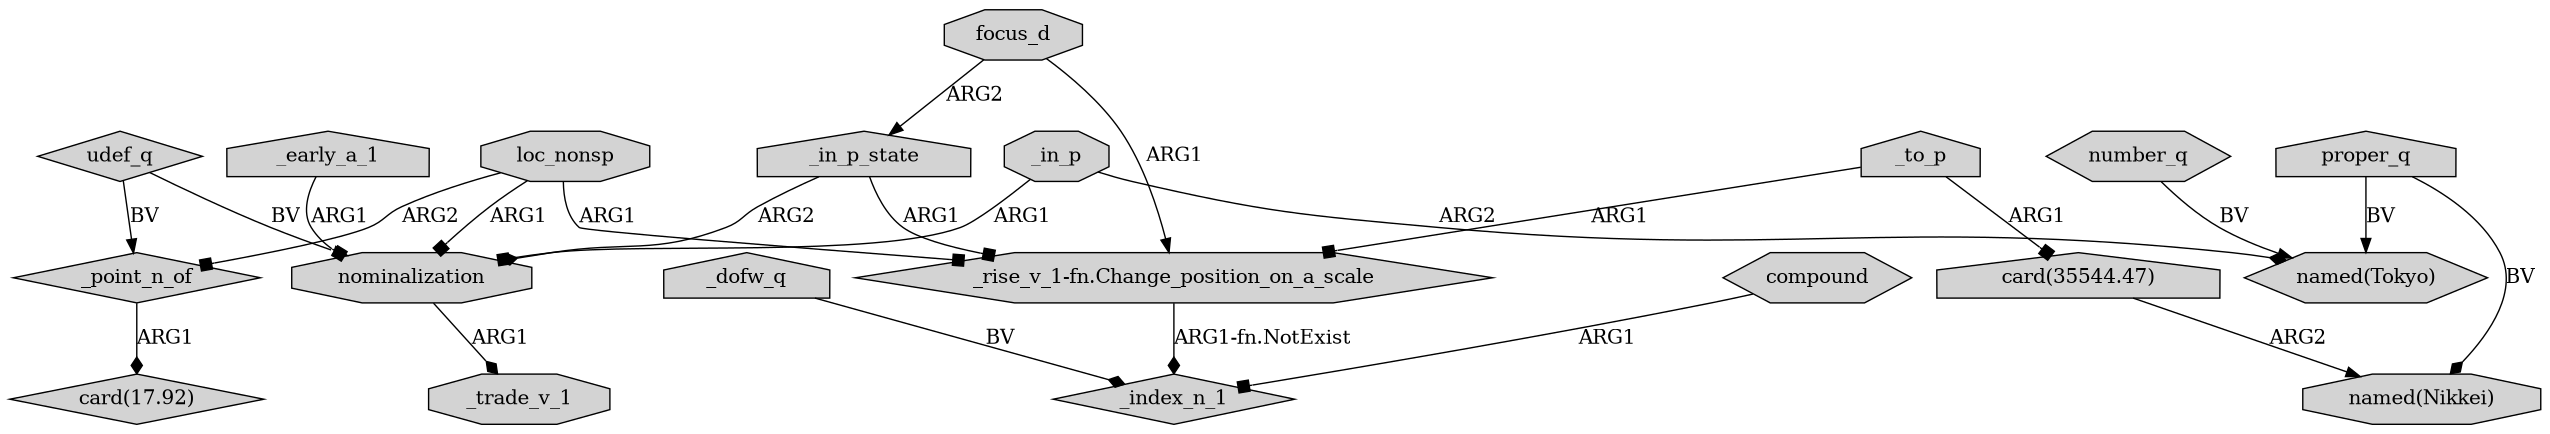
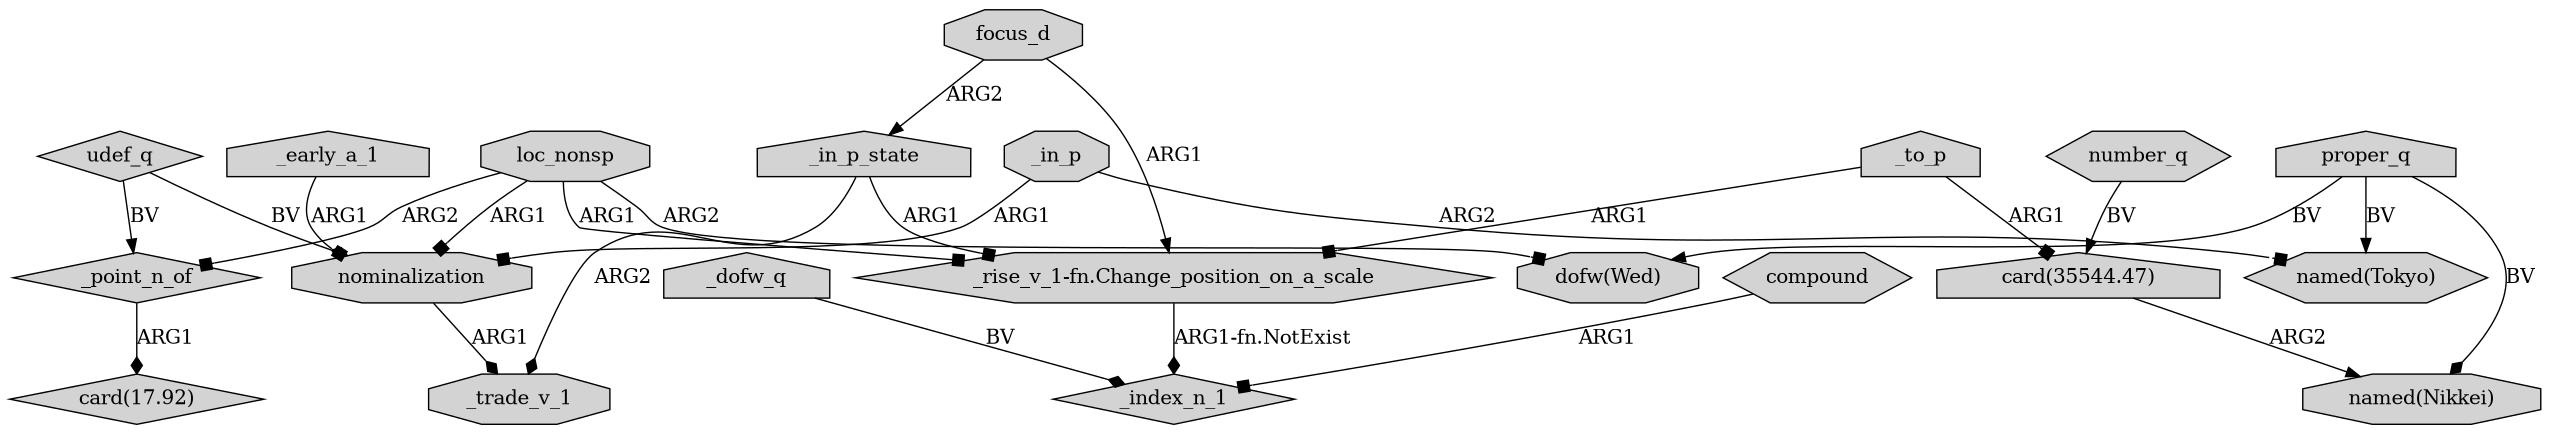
(239, 214) -> (239, 214)
(2215, 225) -> (2105, 210)
(714, 232) -> (582, 266)
(1681, 240) -> (1681, 240)
none -> (1608, 278)
